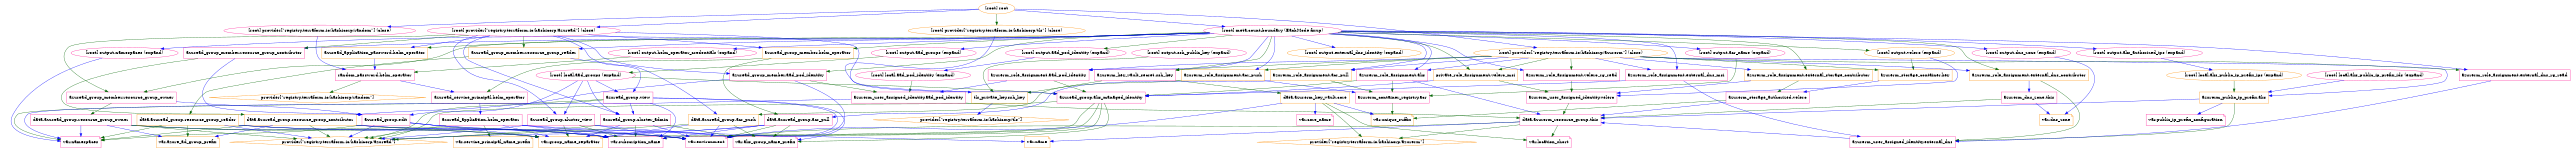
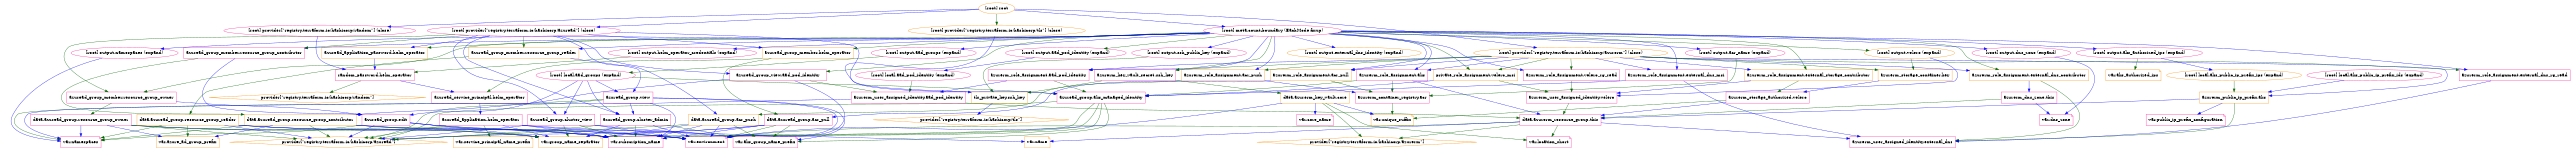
none -> (1232, 41)
(778, 75) -> (778, 75)
none -> (2133, 75)
(2056, 120) -> (2056, 120)
none -> (681, 131)
(1727, 131) -> (1724, 131)
